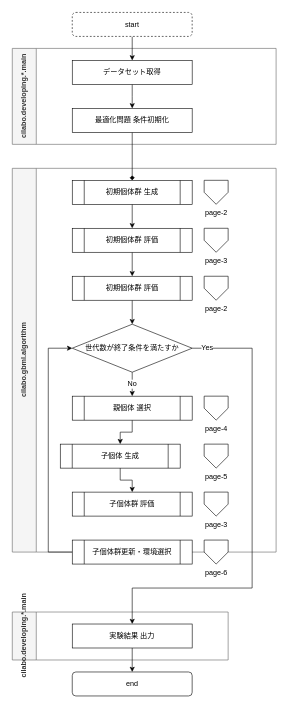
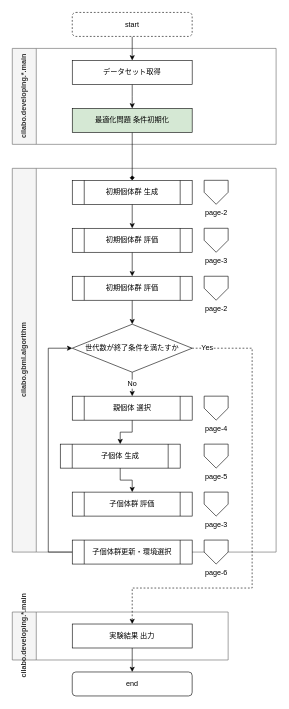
(132, 120) -> (132, 120)
(252, 523) -> (252, 523)
